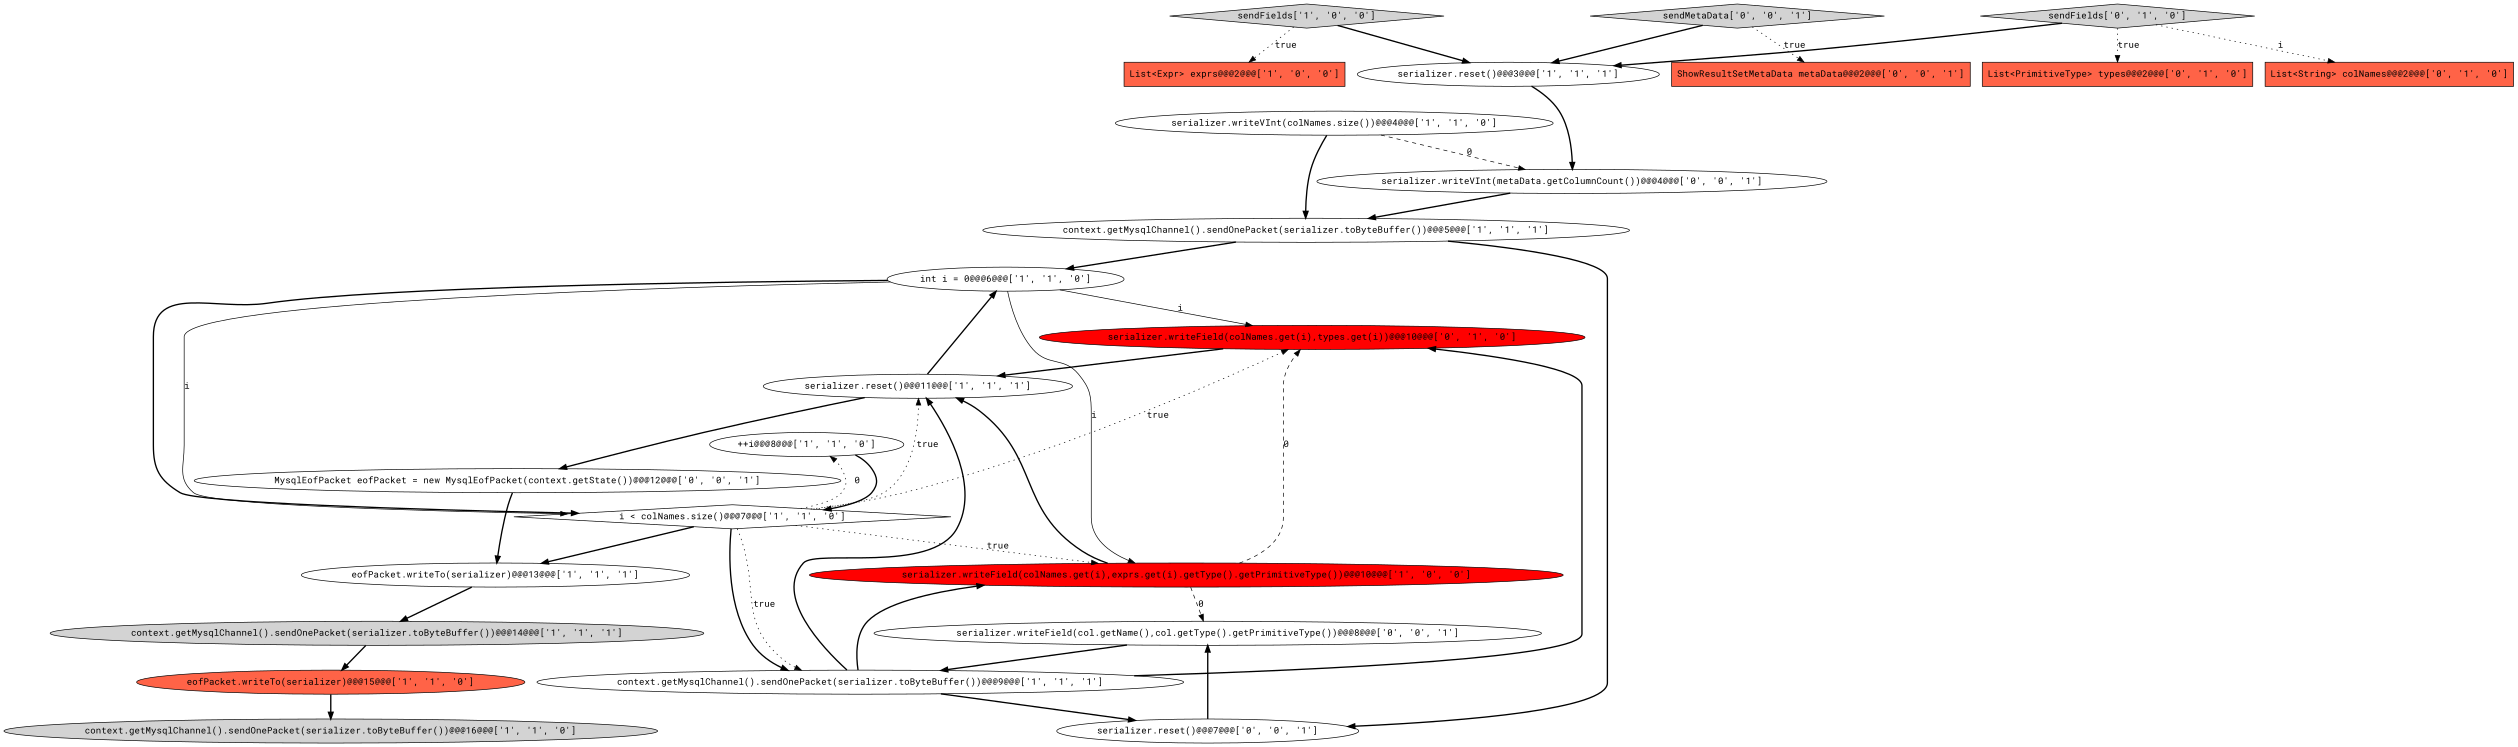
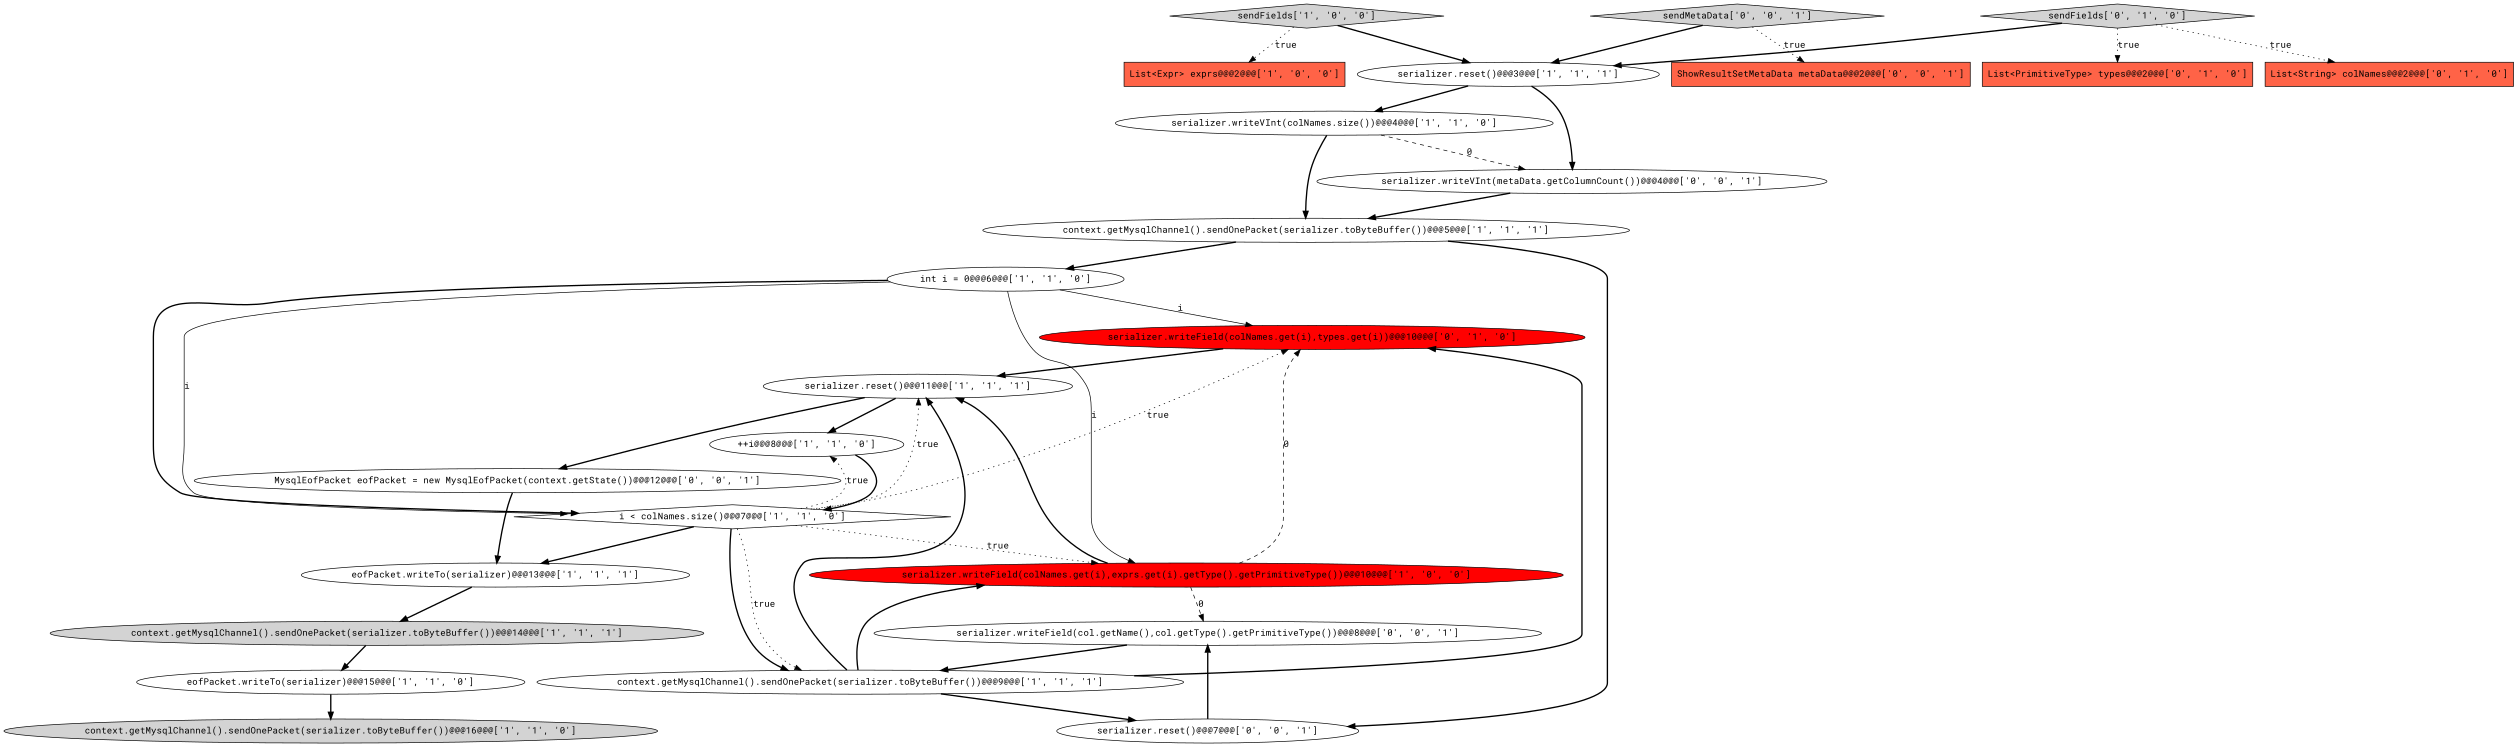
(2281, 45) -> (2281, 45)
none -> (1425, 98)
(959, 335) -> (865, 414)
(858, 481) -> (858, 481)
(331, 682) -> (331, 682)
